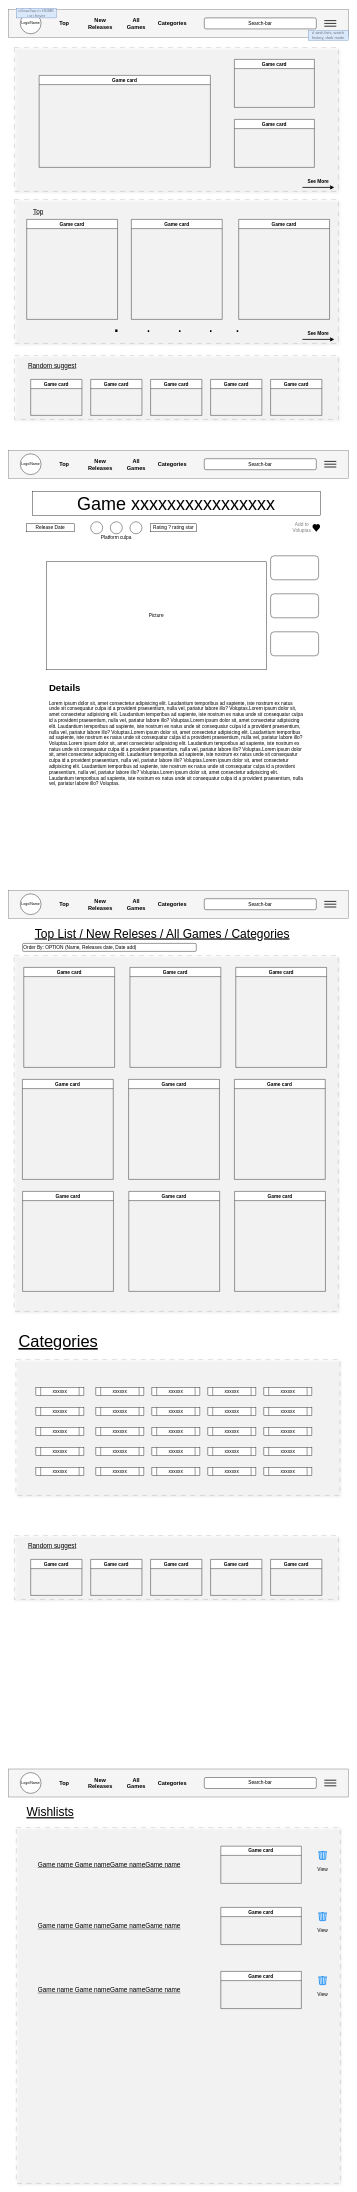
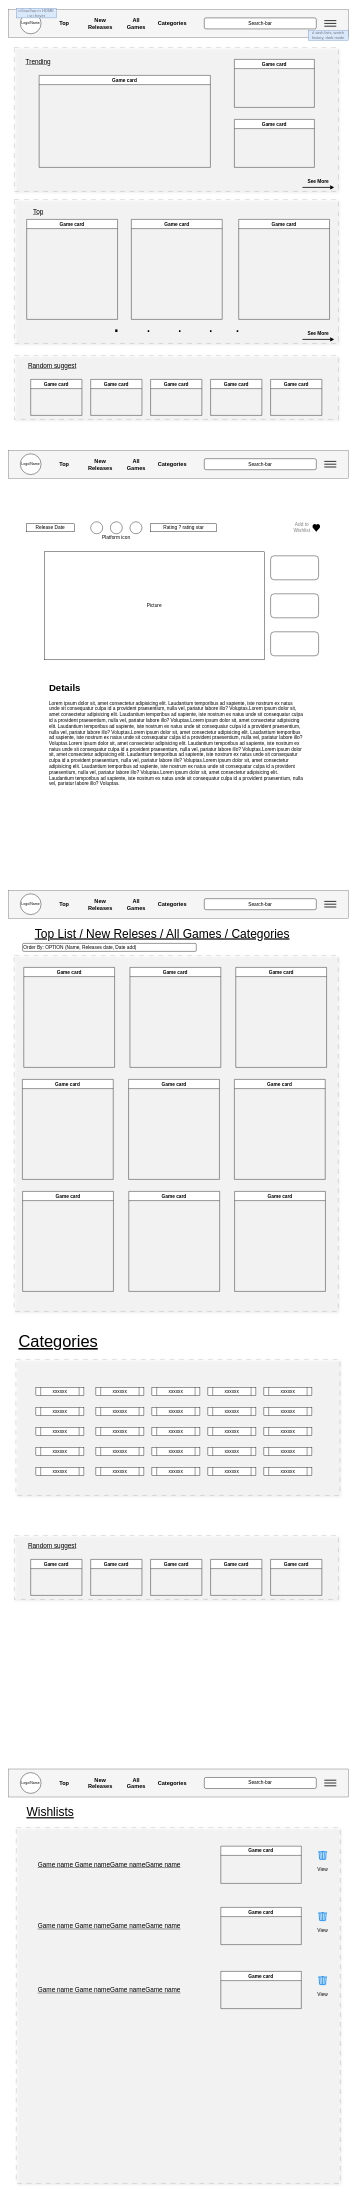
none -> (38, 61)
(176, 503) -> none
(173, 528) -> (184, 528)
(302, 528) -> (302, 528)
(116, 538) -> (116, 538)
(156, 616) -> (154, 606)
